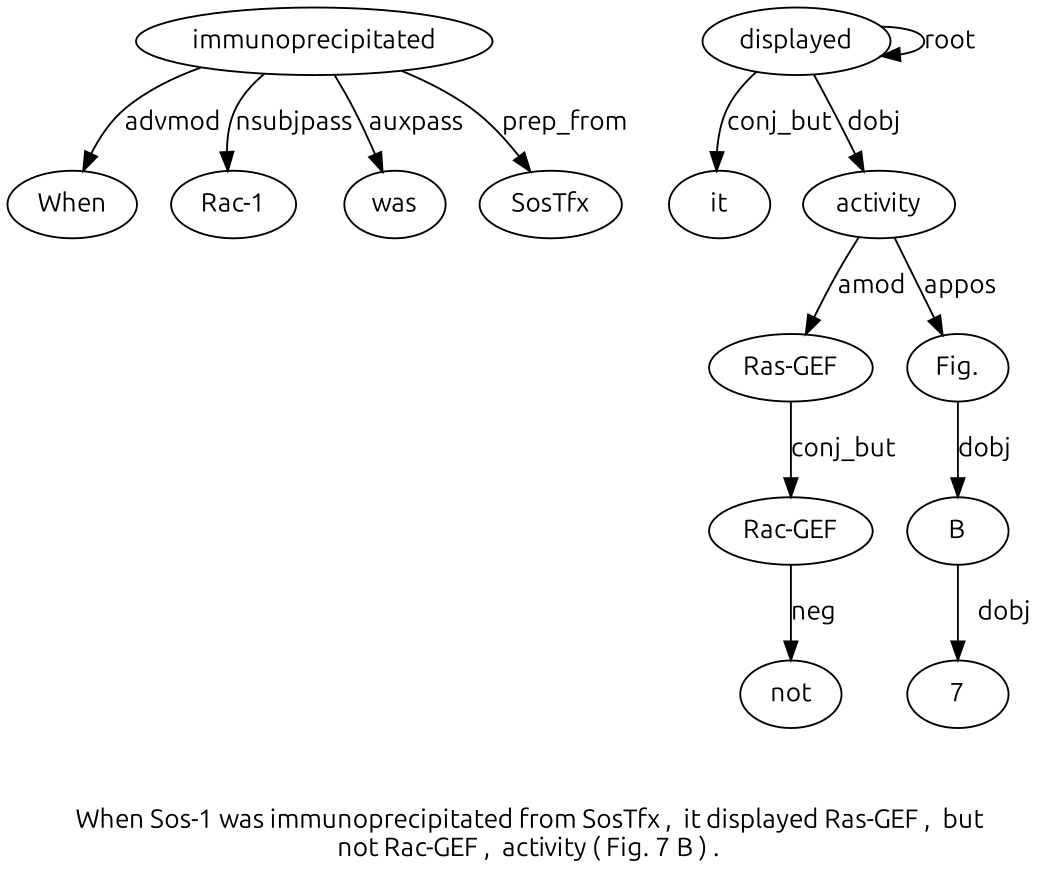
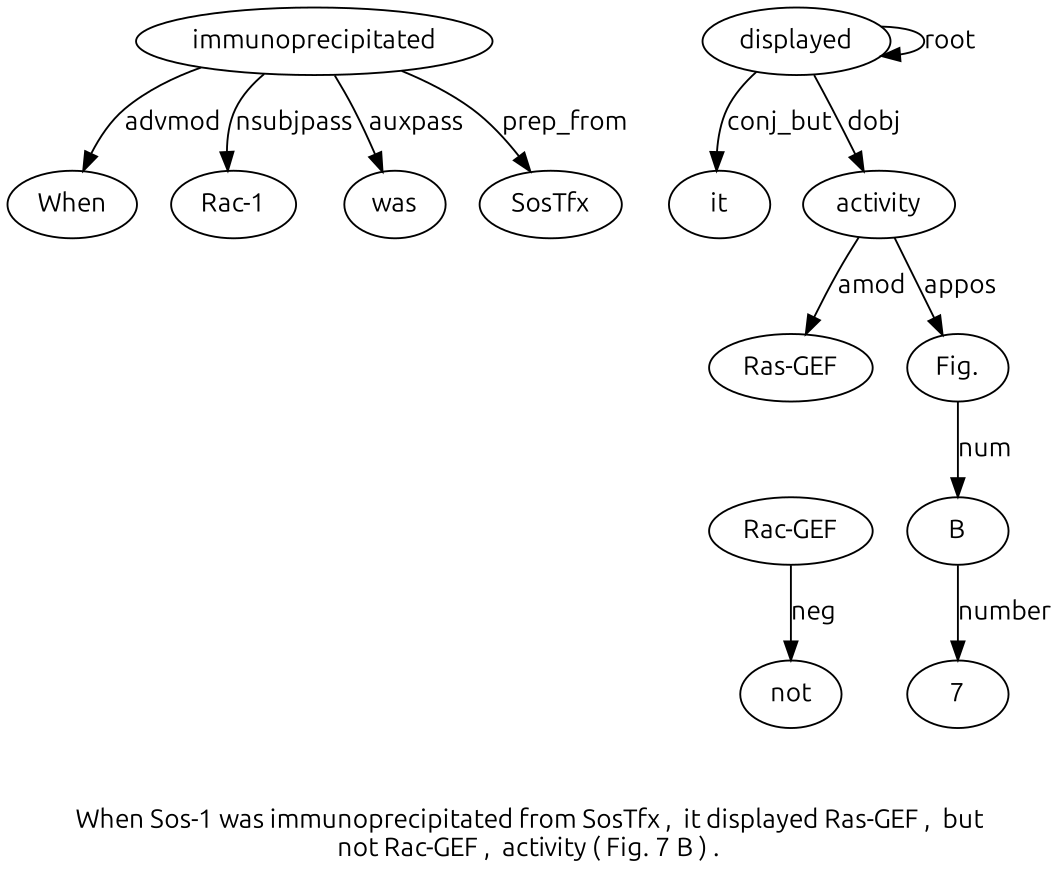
(791, 440) -> none
(985, 449) -> (985, 449)
(1005, 613) -> (1005, 613)
